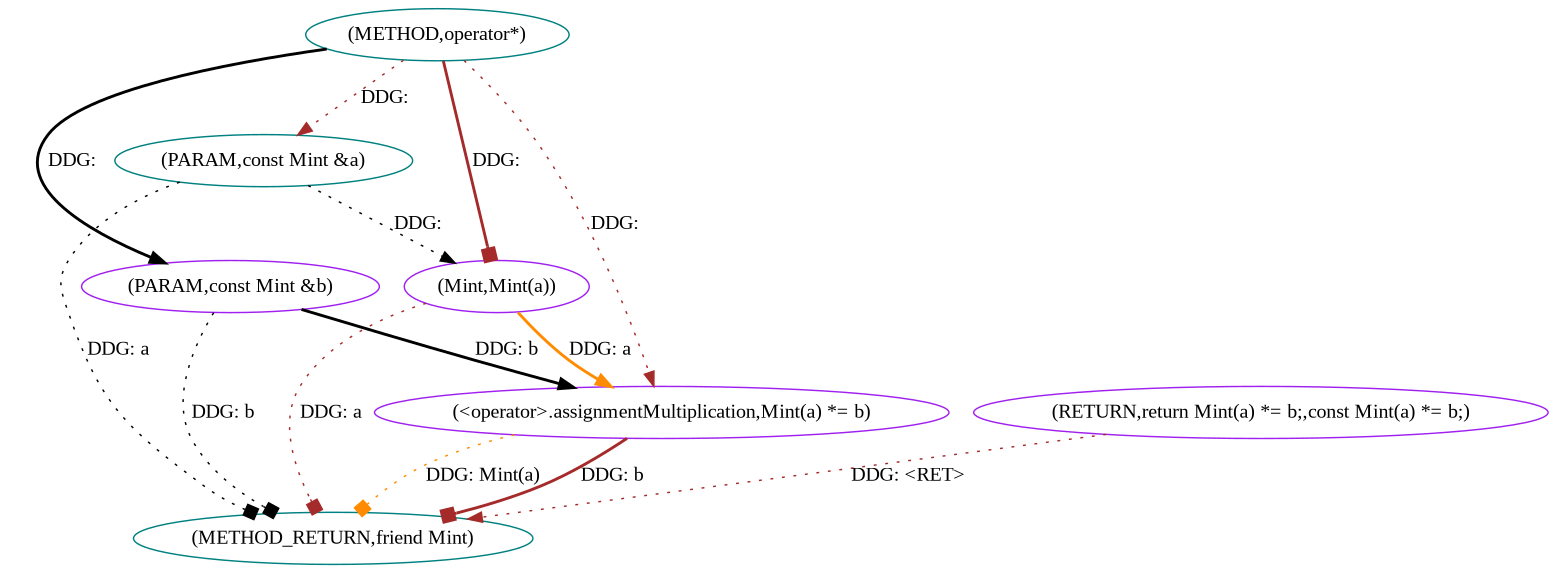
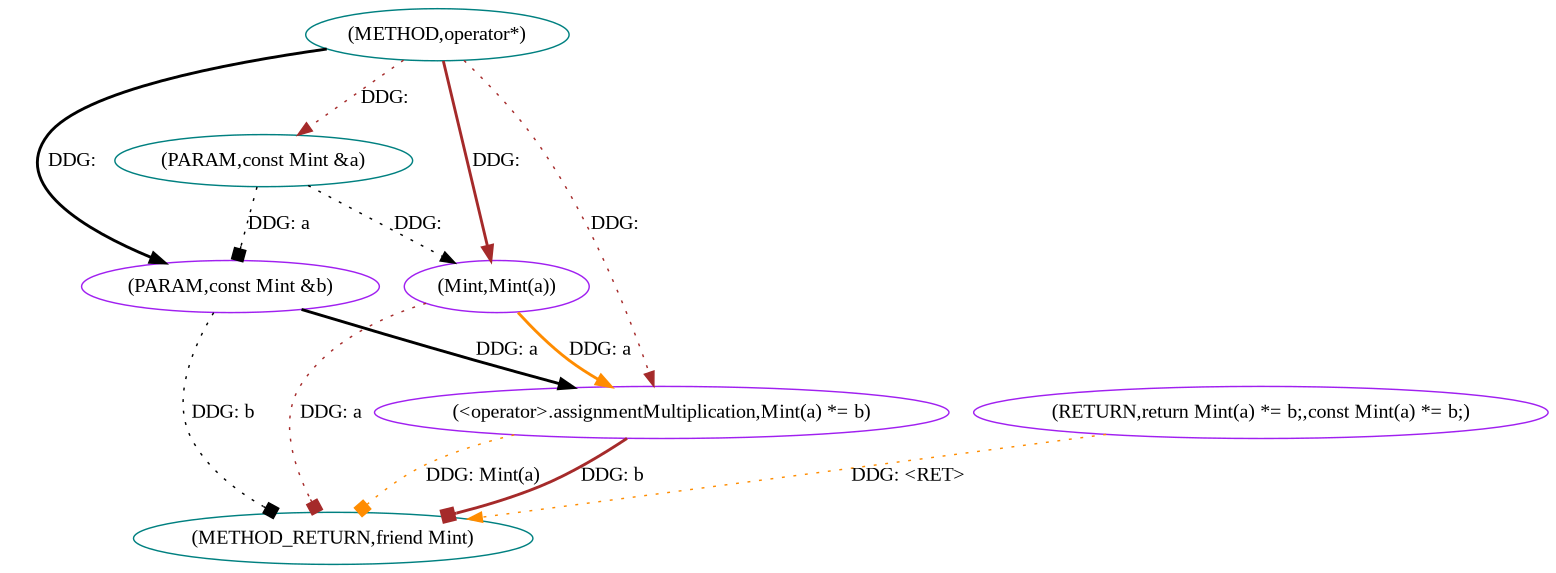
(465, 154) -> (465, 154)
(82, 348) -> (249, 217)
(507, 350) -> (507, 350)
(794, 476) -> (794, 476)
